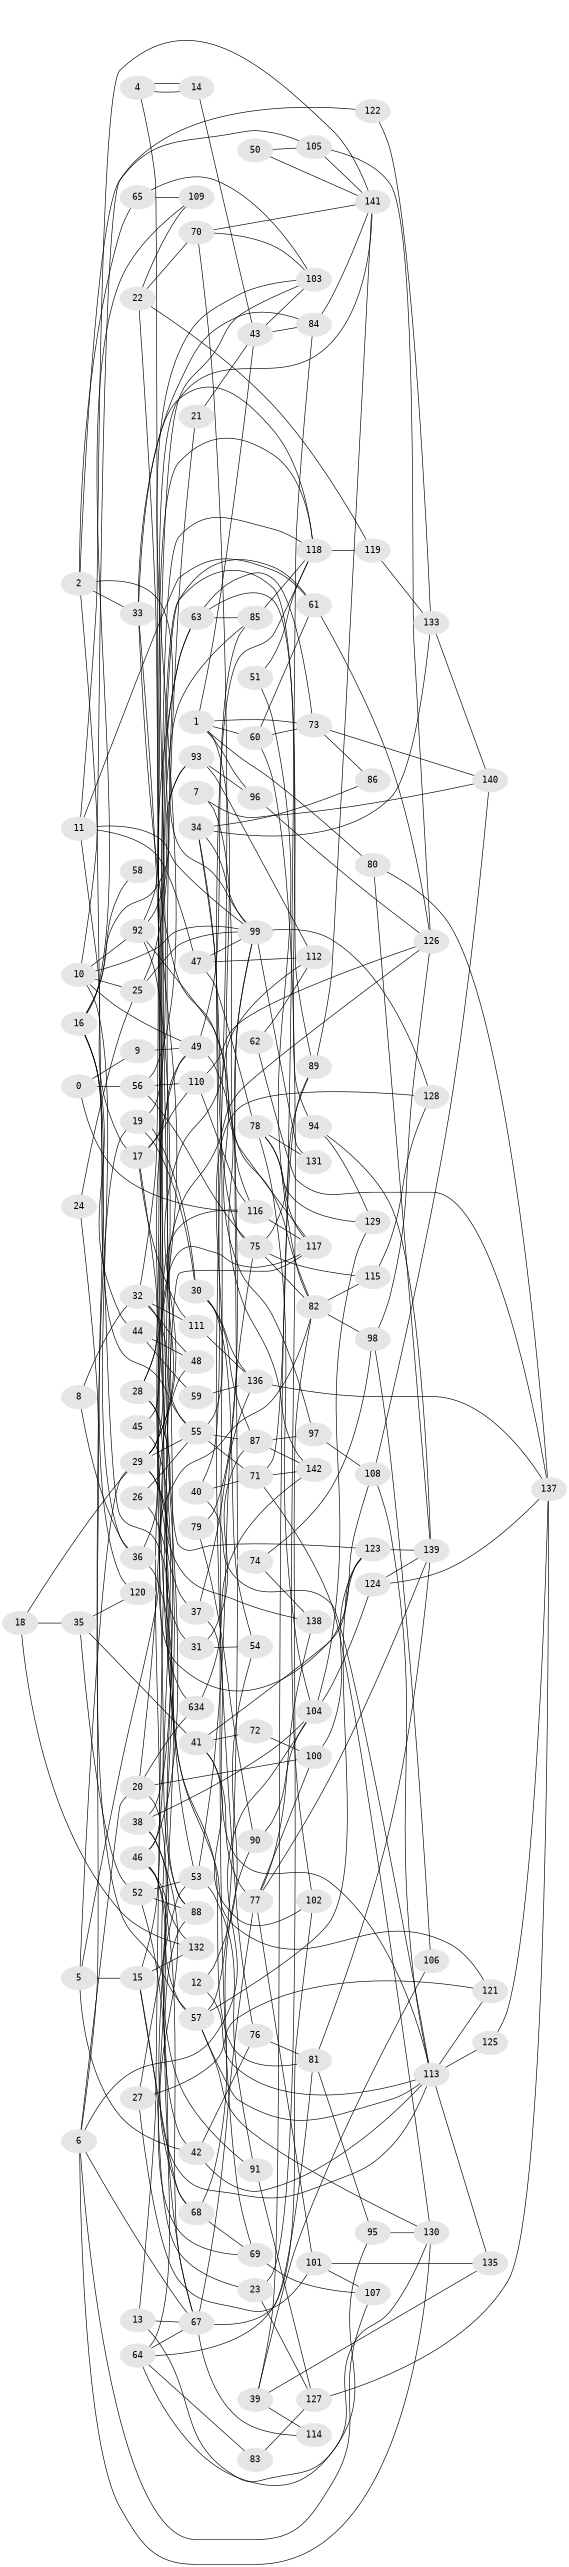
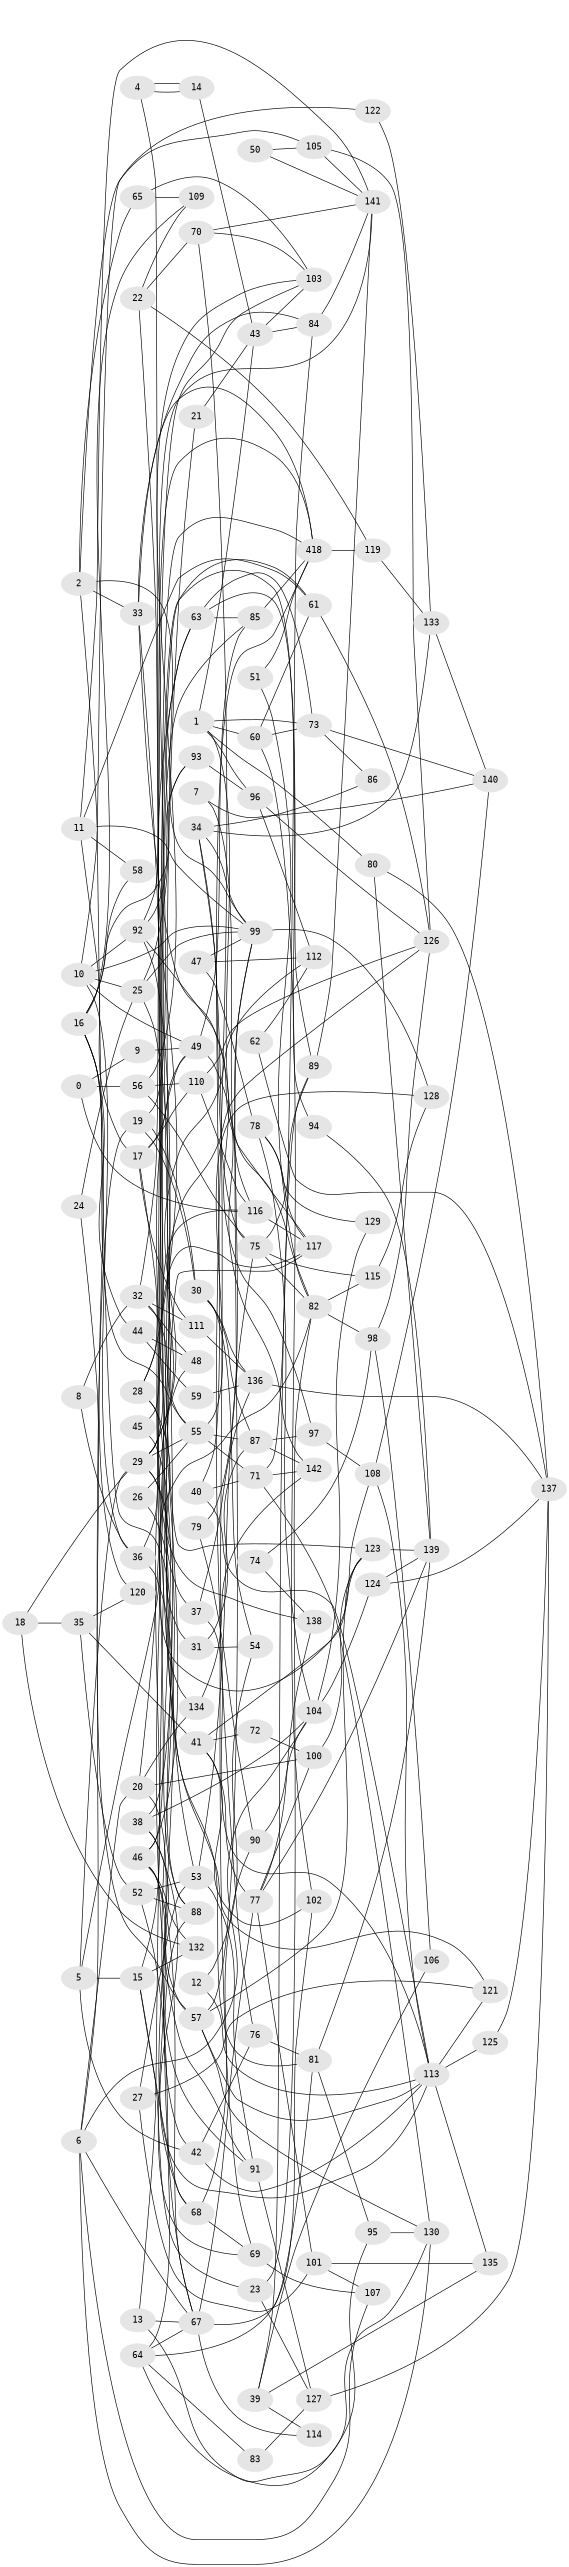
(314, 551) -> (314, 551)
(148, 848) -> (105, 847)
(259, 856) -> (280, 864)
(314, 1162) -> none
(349, 1172) -> none
none -> (160, 1589)
(196, 1708) -> (196, 1708)
